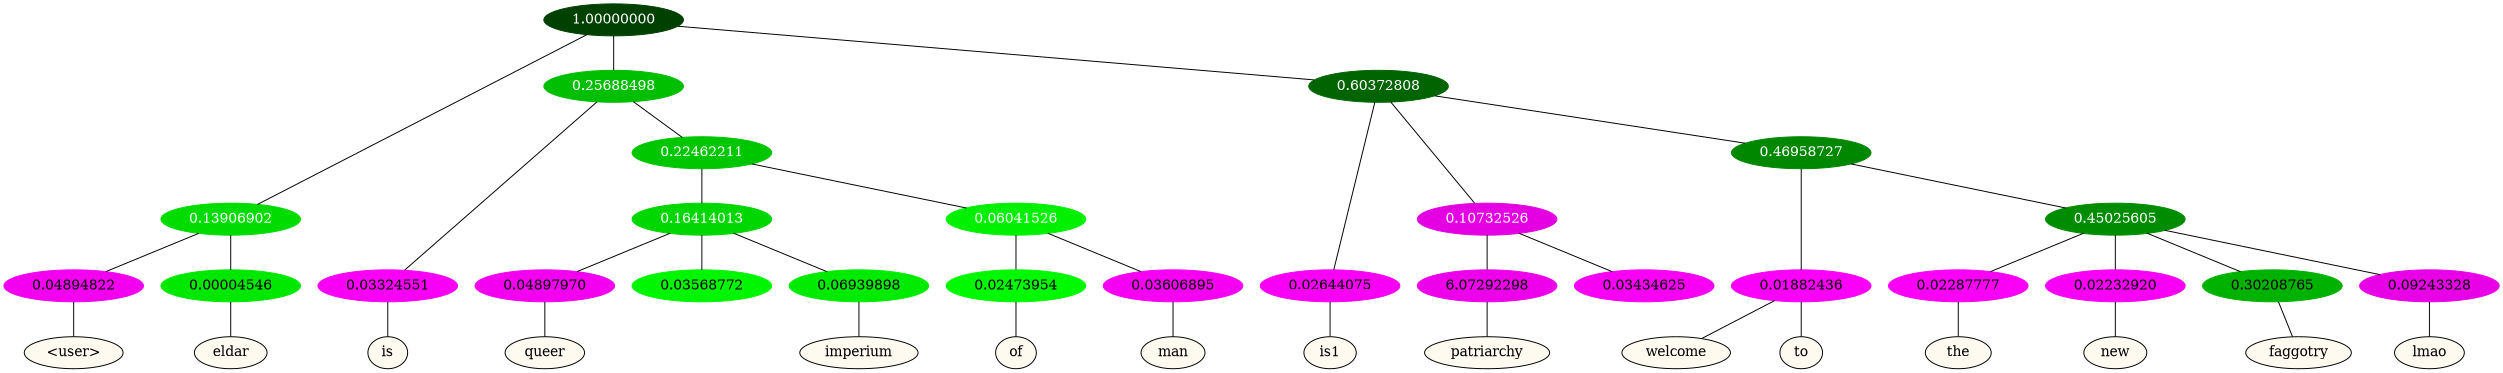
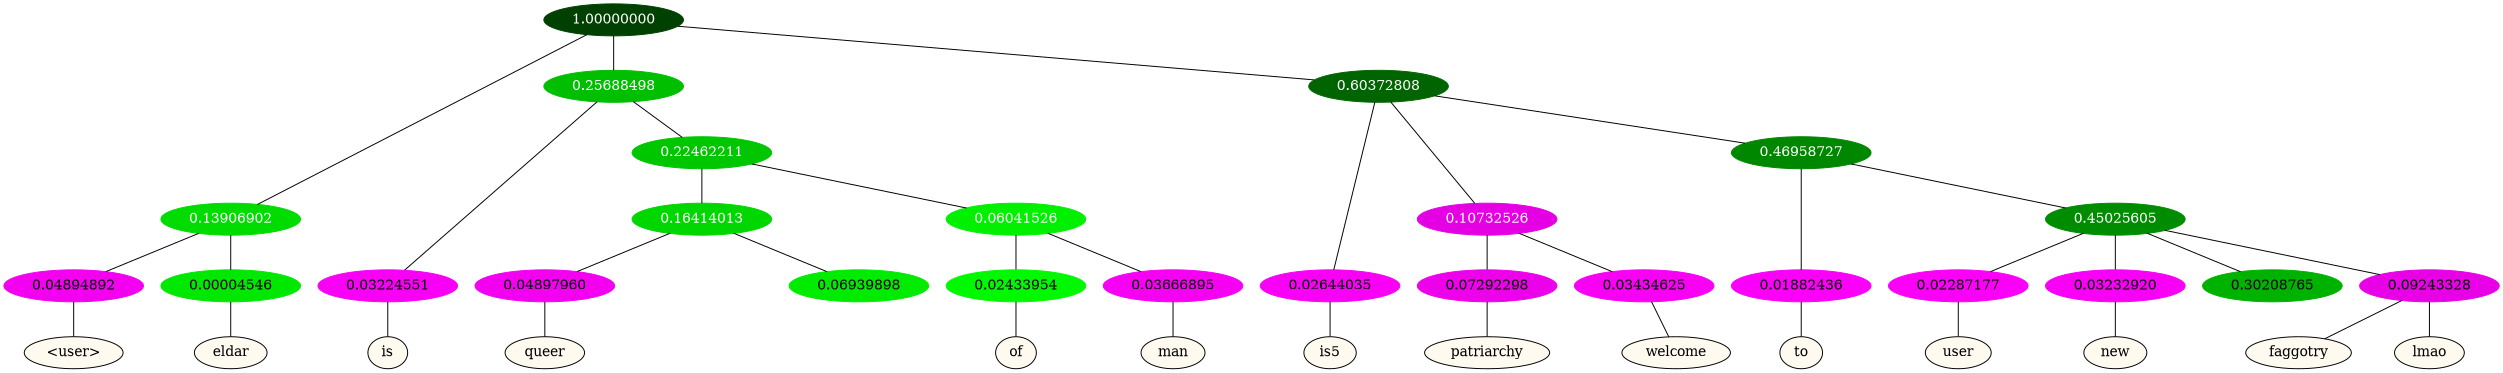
(74, 286) -> (74, 286)
(388, 286) -> (388, 286)
(545, 286) -> (545, 286)
(702, 286) -> none
(1016, 286) -> (1016, 286)
(1173, 286) -> (1173, 286)
(1330, 286) -> (1330, 286)
(1487, 286) -> (1487, 286)
(1958, 286) -> (1958, 286)
(2115, 286) -> (2115, 286)
(2285, 319) -> (2363, 320)
(1738, 320) -> (1660, 319)
(859, 353) -> none
(1330, 353) -> (1330, 353)
(1958, 353) -> (1958, 353)
